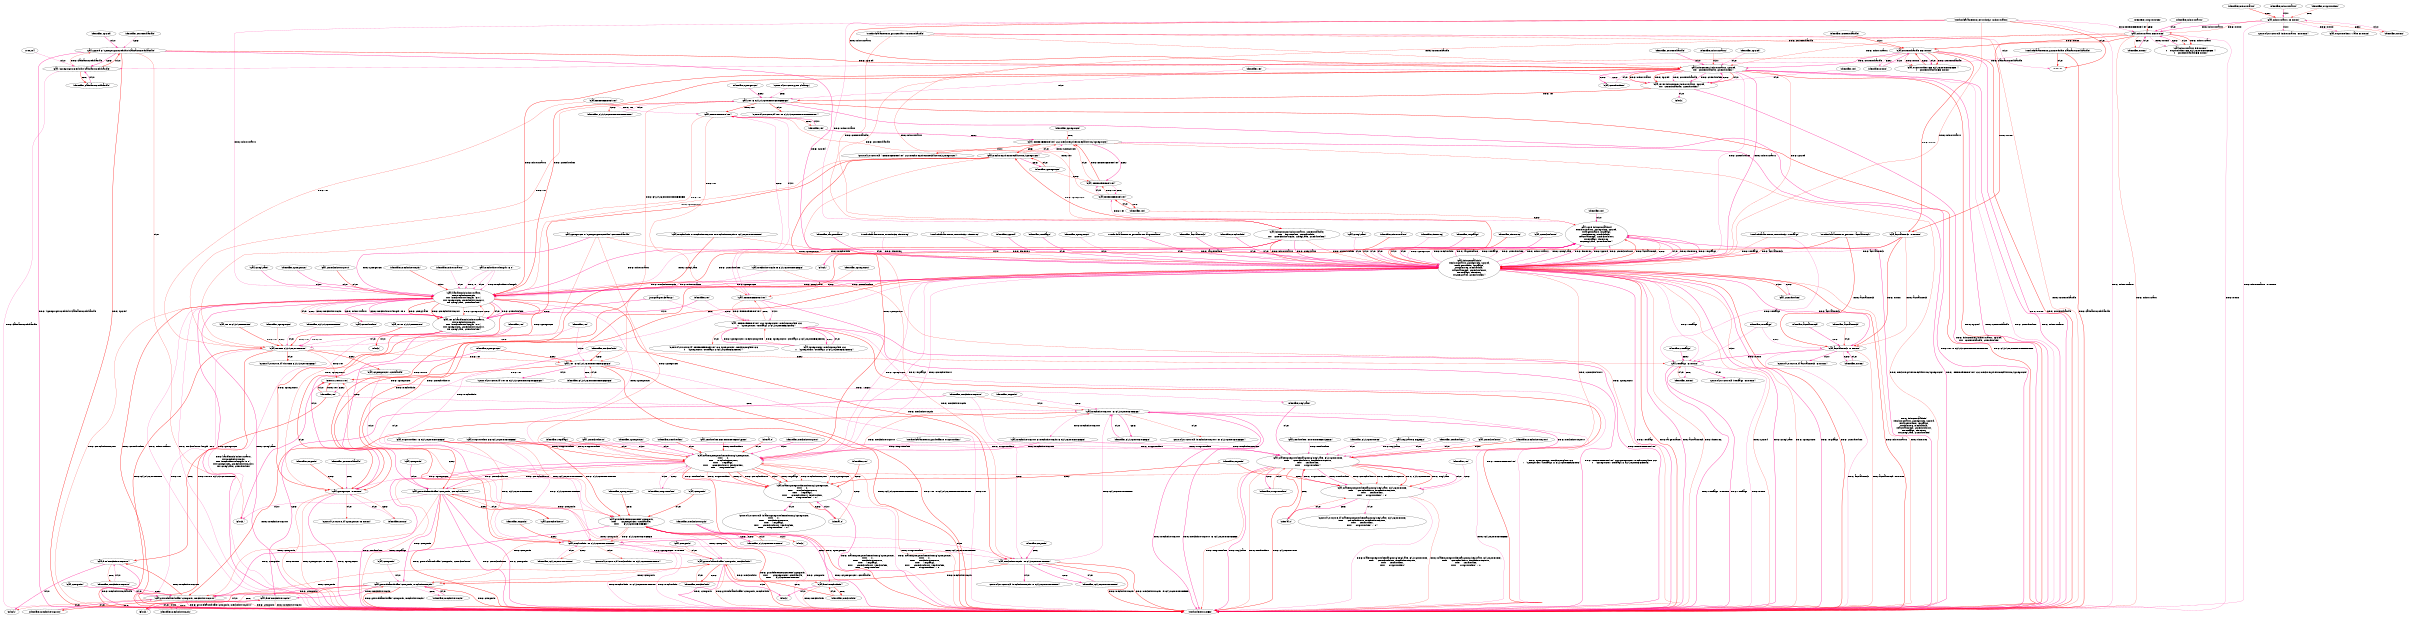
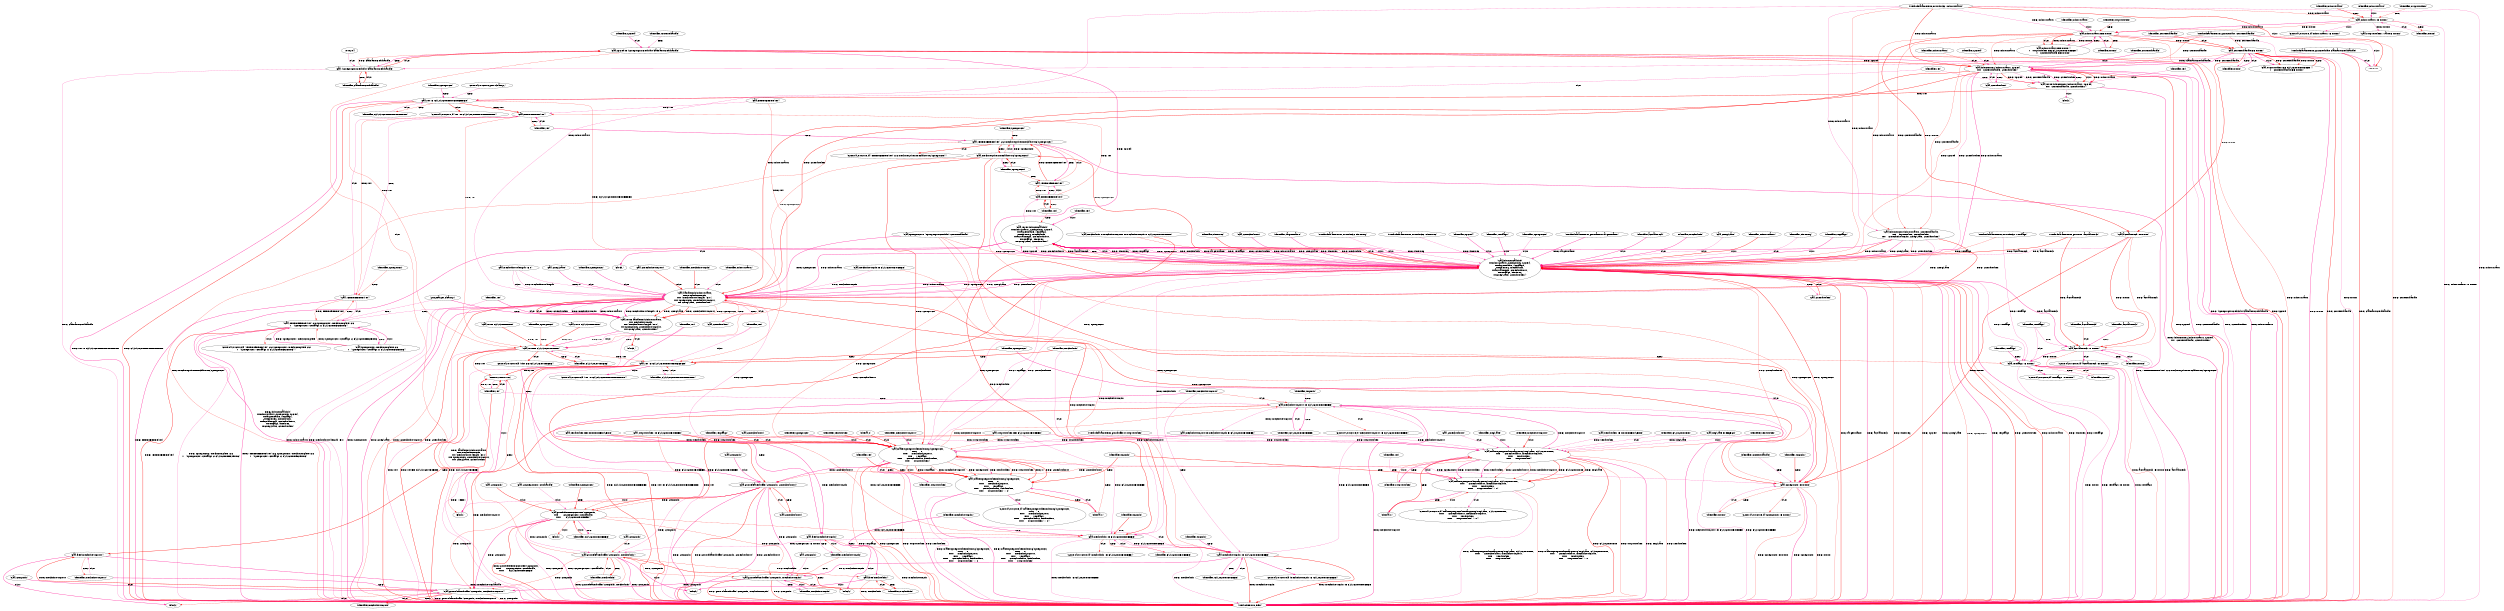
none -> (2182, 9)
(2133, 27) -> (2043, 20)
(2058, 59) -> (2356, 57)
(89, 77) -> (366, 78)
(344, 356) -> (560, 357)
(817, 389) -> (535, 595)
(727, 581) -> (1017, 563)
(341, 596) -> (773, 446)
